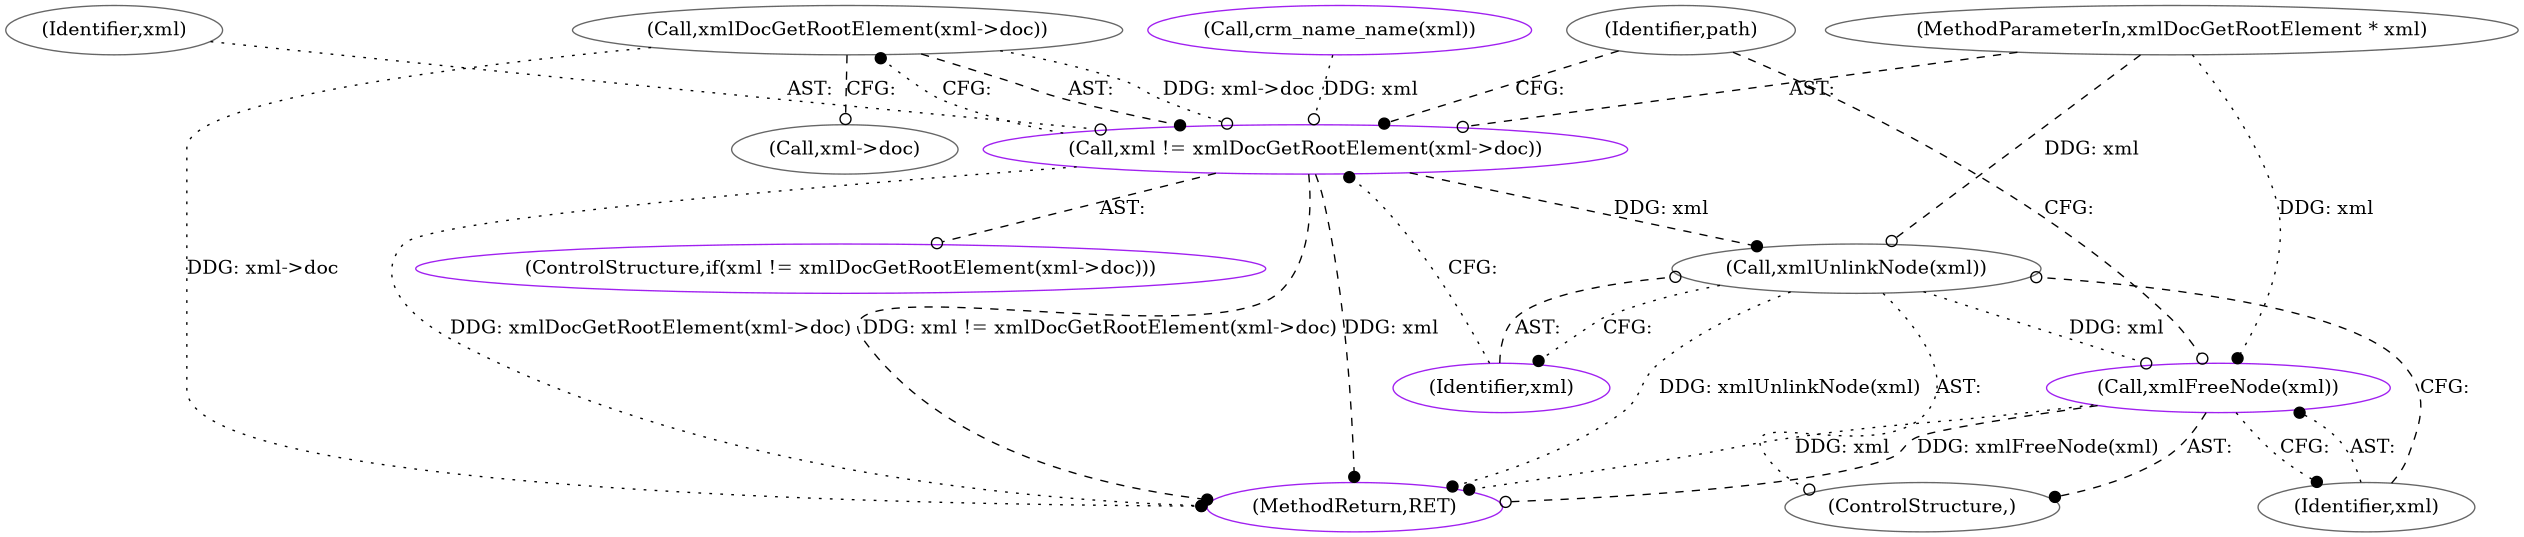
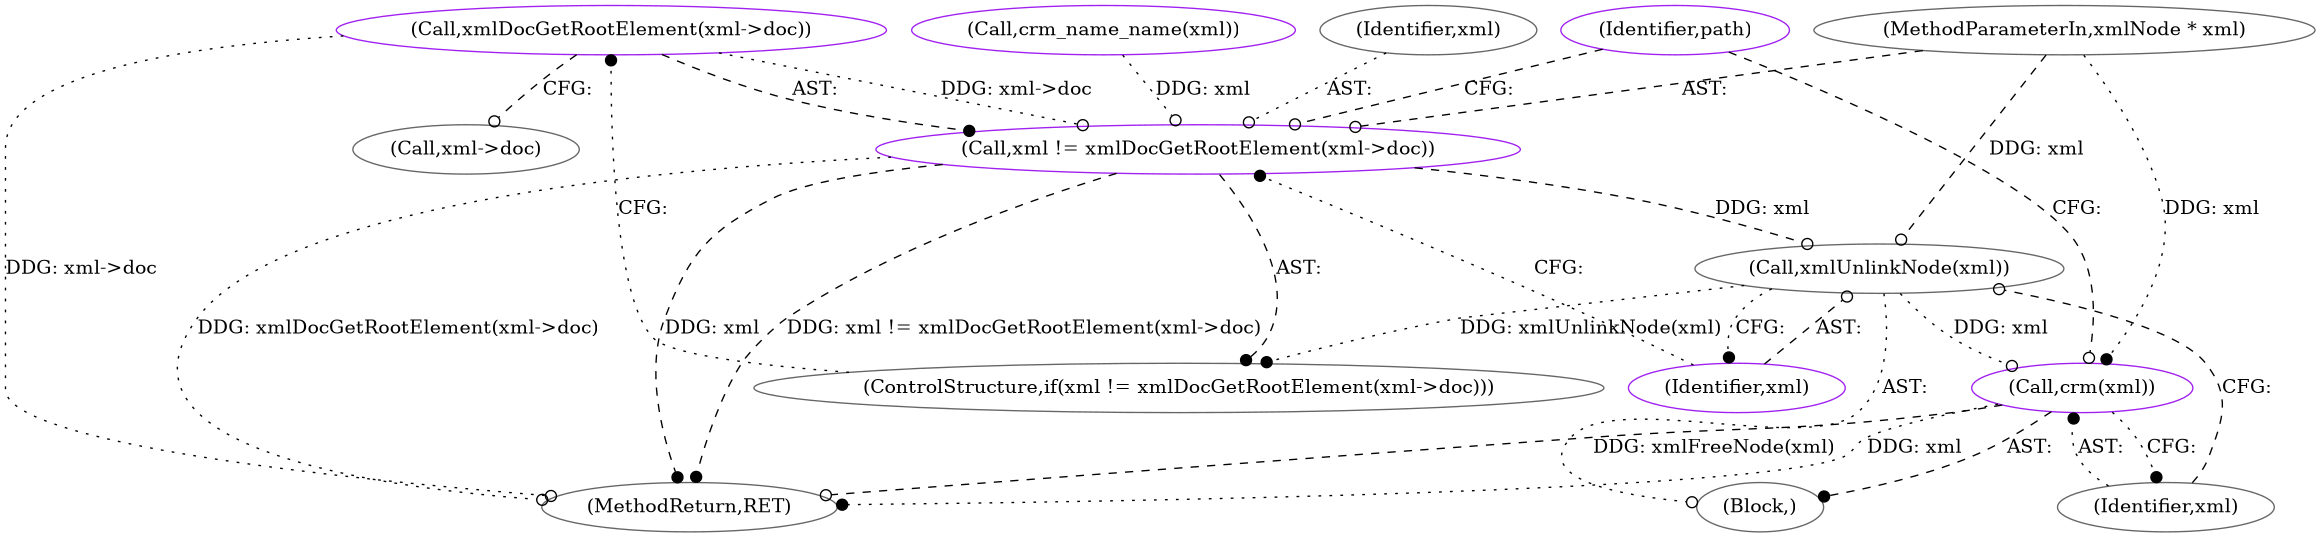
(848, 30) -> (611, 30)
(1681, 30) -> (1675, 30)
(2172, 30) -> (2064, 30)
(1504, 86) -> (1452, 86)
(964, 108) -> (635, 303)
(1079, 208) -> (1271, 263)
(1580, 209) -> (1610, 195)
(841, 269) -> (1179, 388)
(2218, 388) -> (2082, 388)
(1634, 401) -> (1506, 313)
(321, 453) -> (5, 360)
(1355, 507) -> (690, 507)
(1922, 507) -> (1760, 507)
